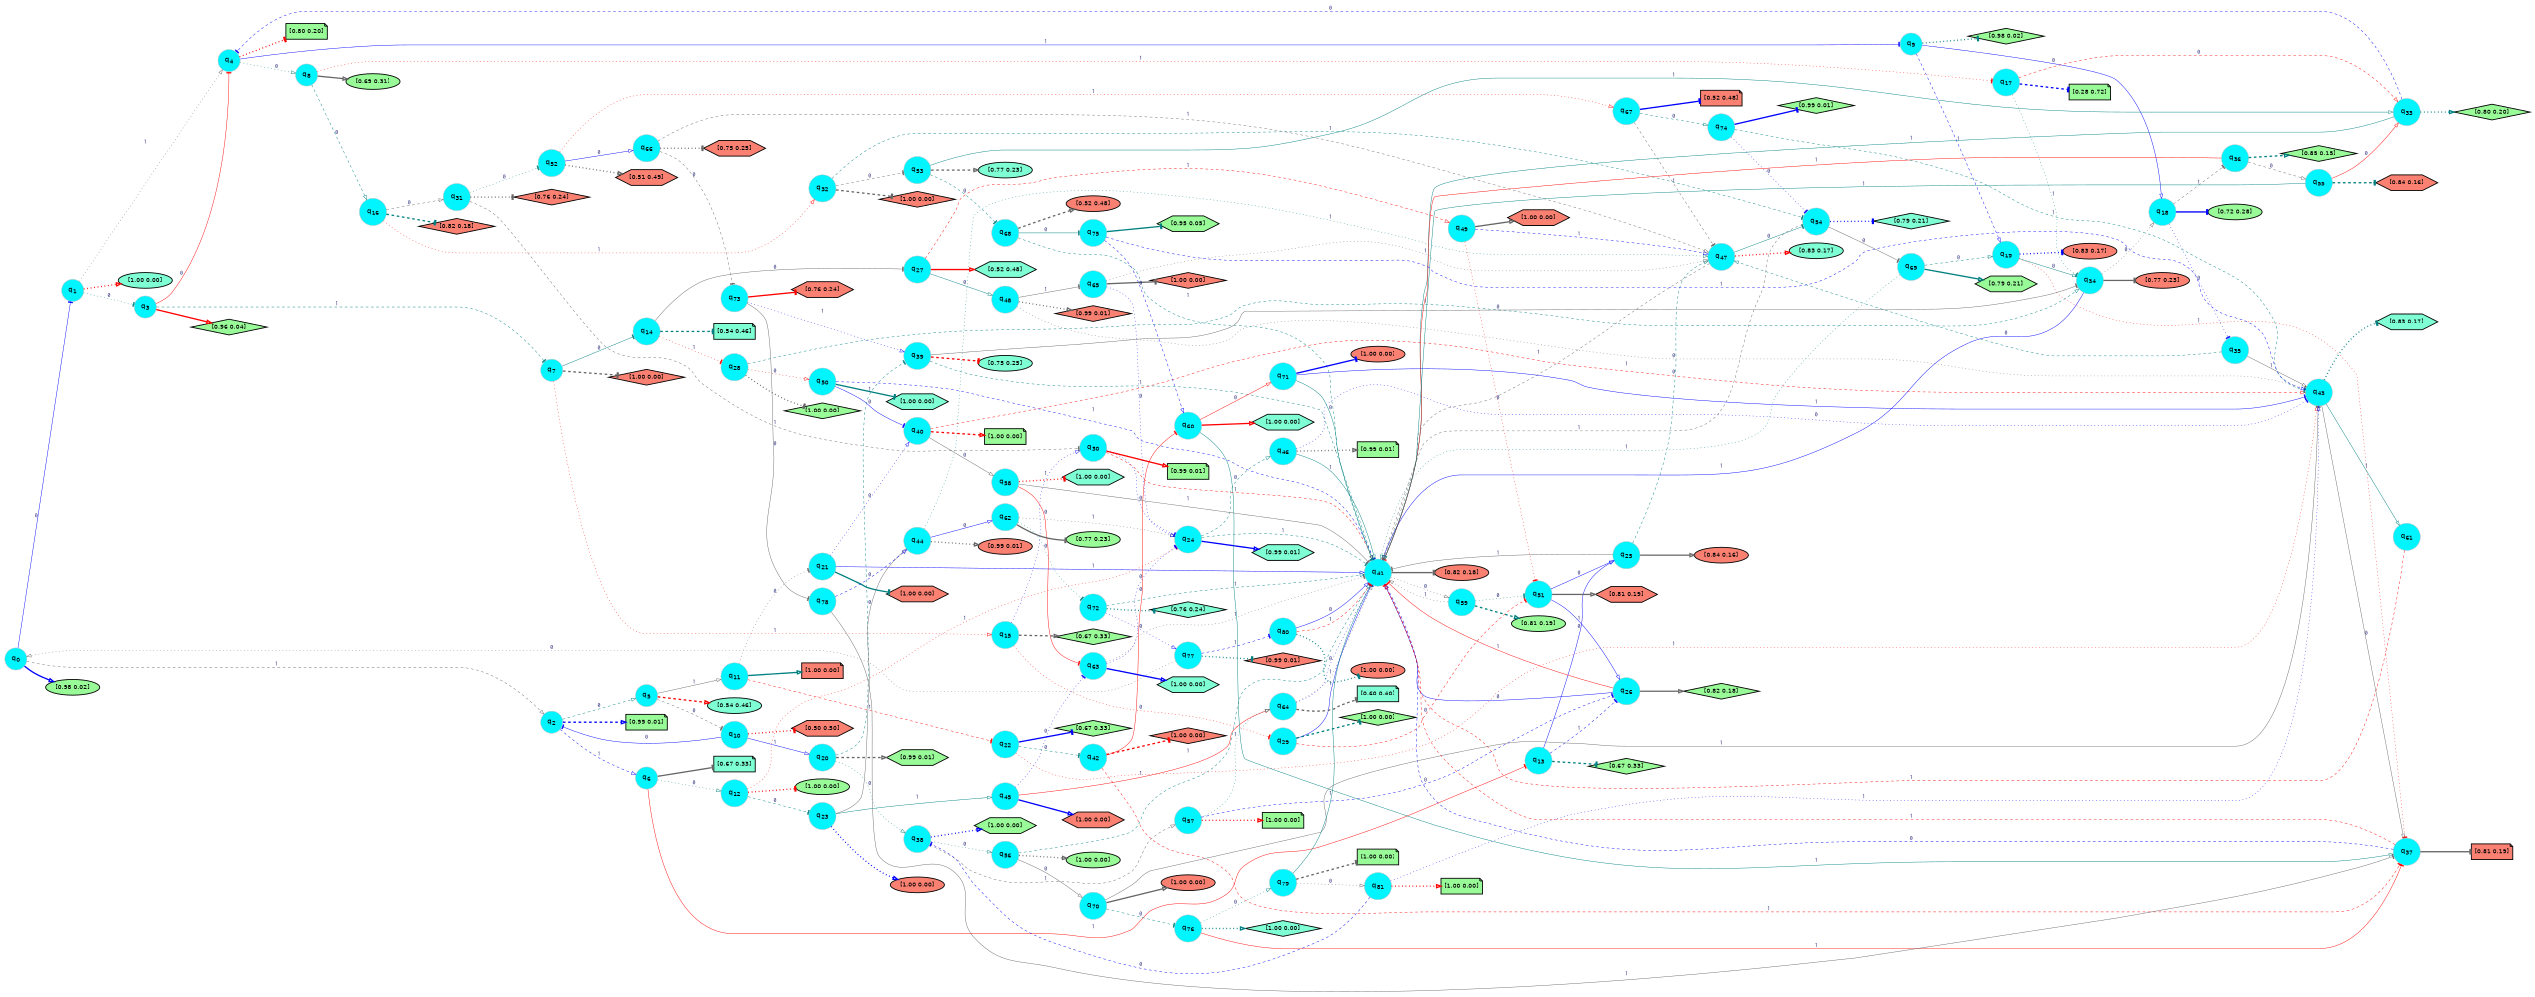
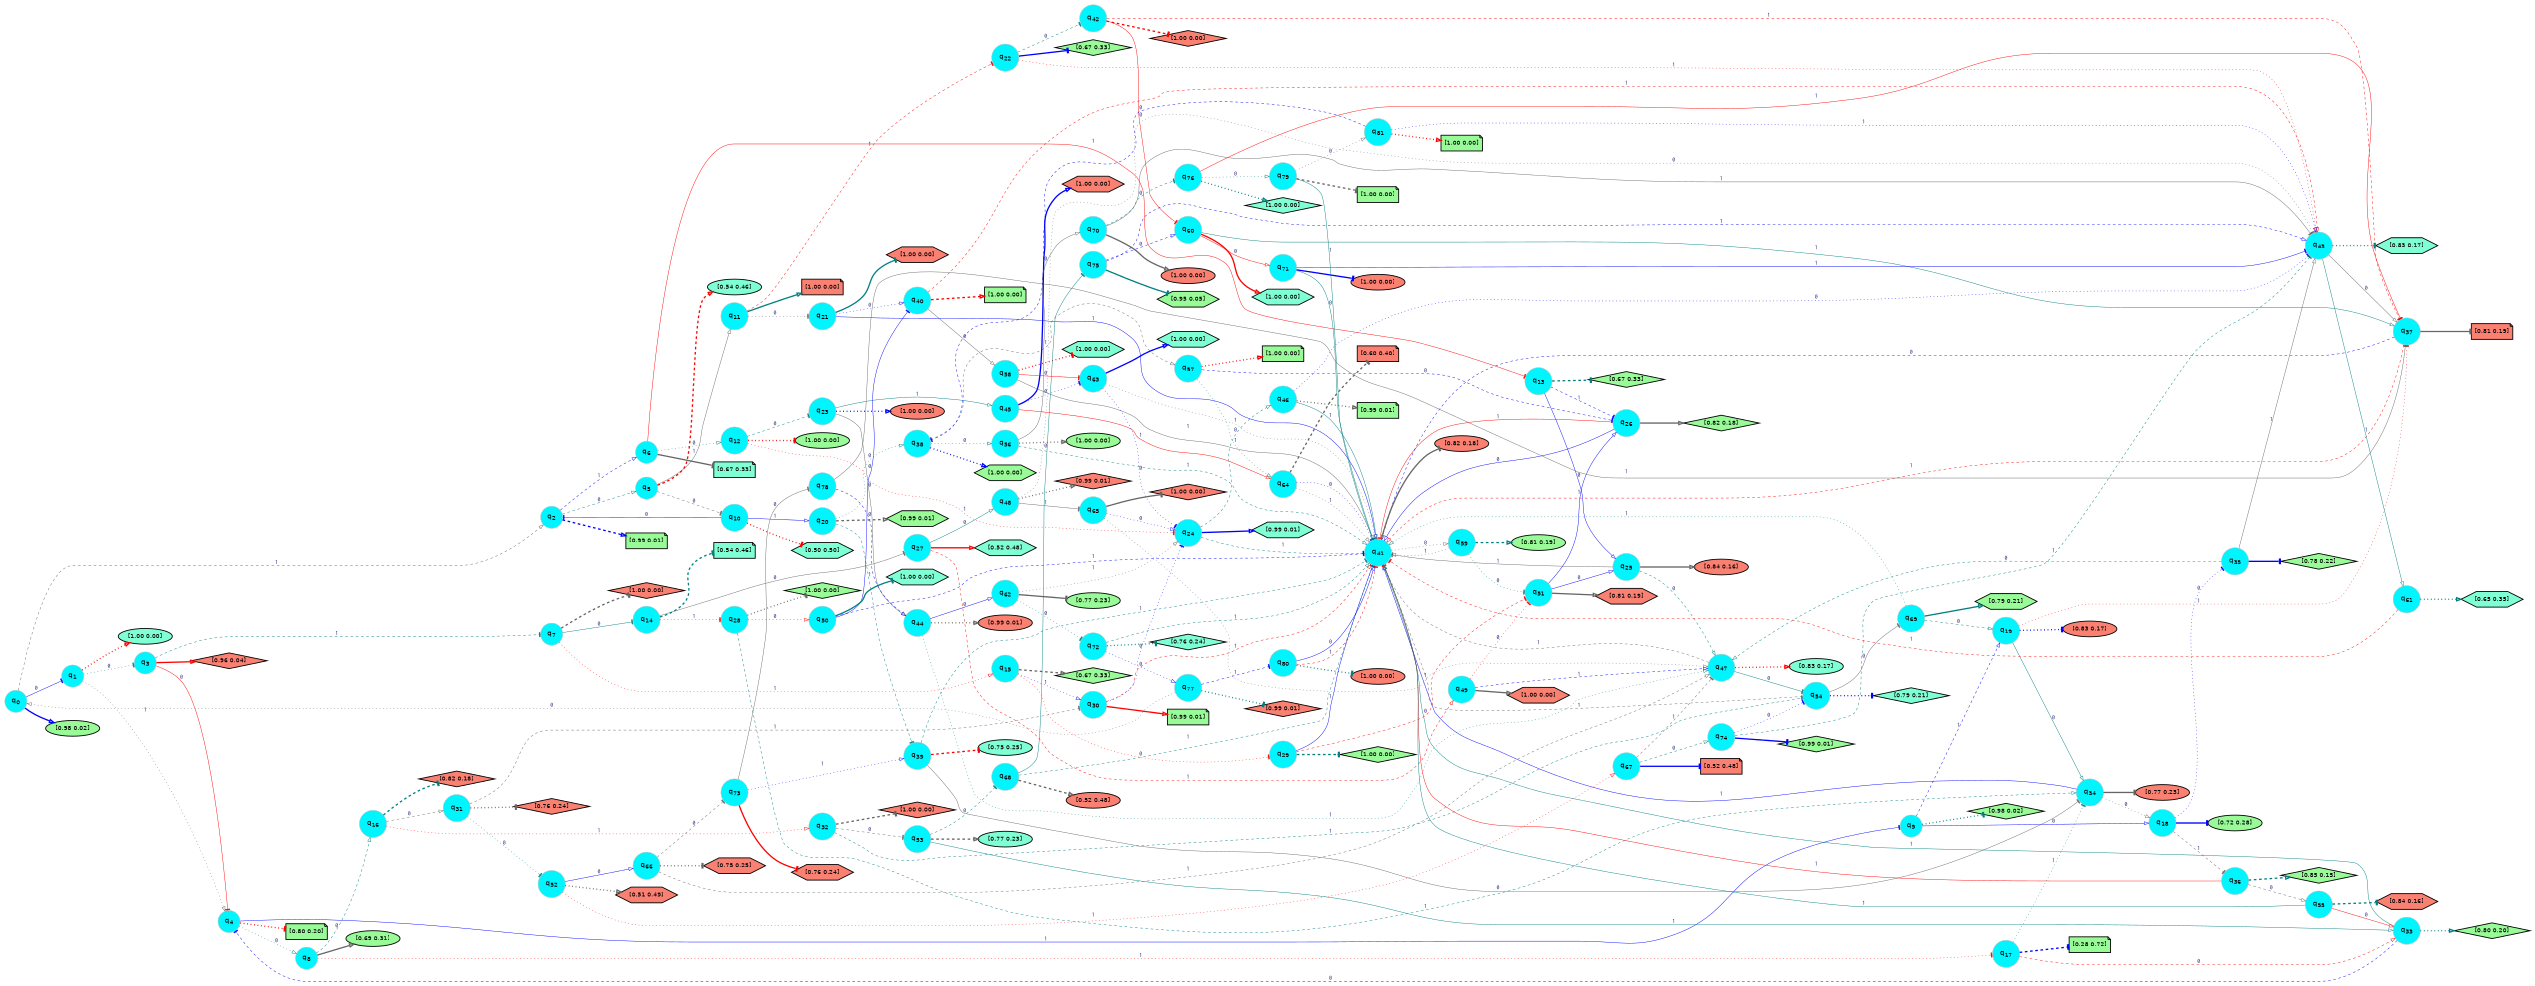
(229, 327) -> (229, 661)
none -> (2319, 561)
none -> (2492, 599)
(1378, 694) -> (1378, 354)
(822, 728) -> (822, 550)
